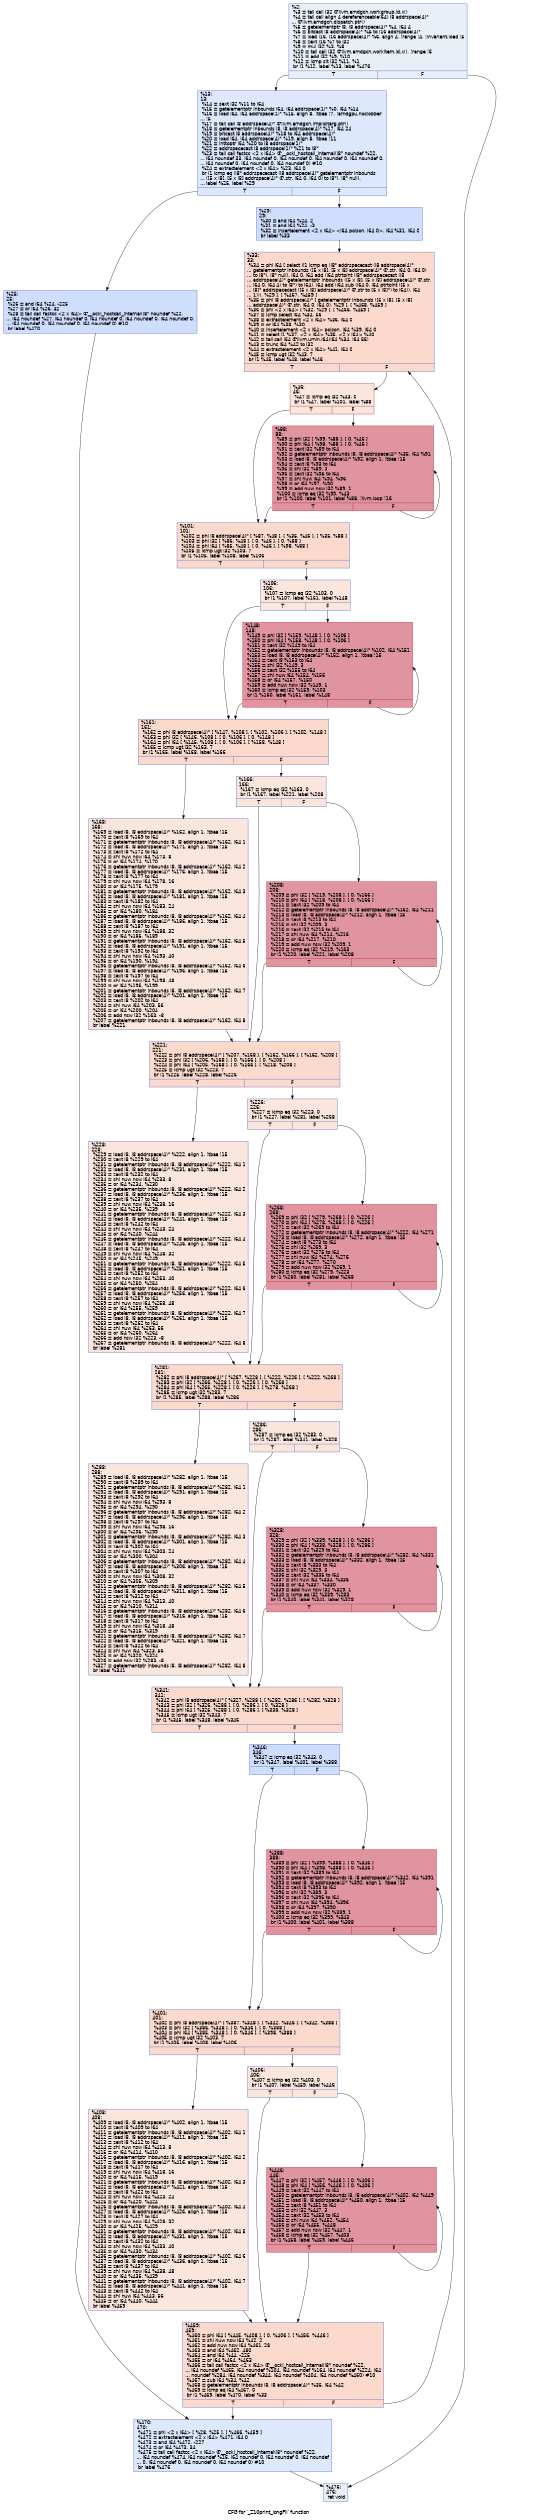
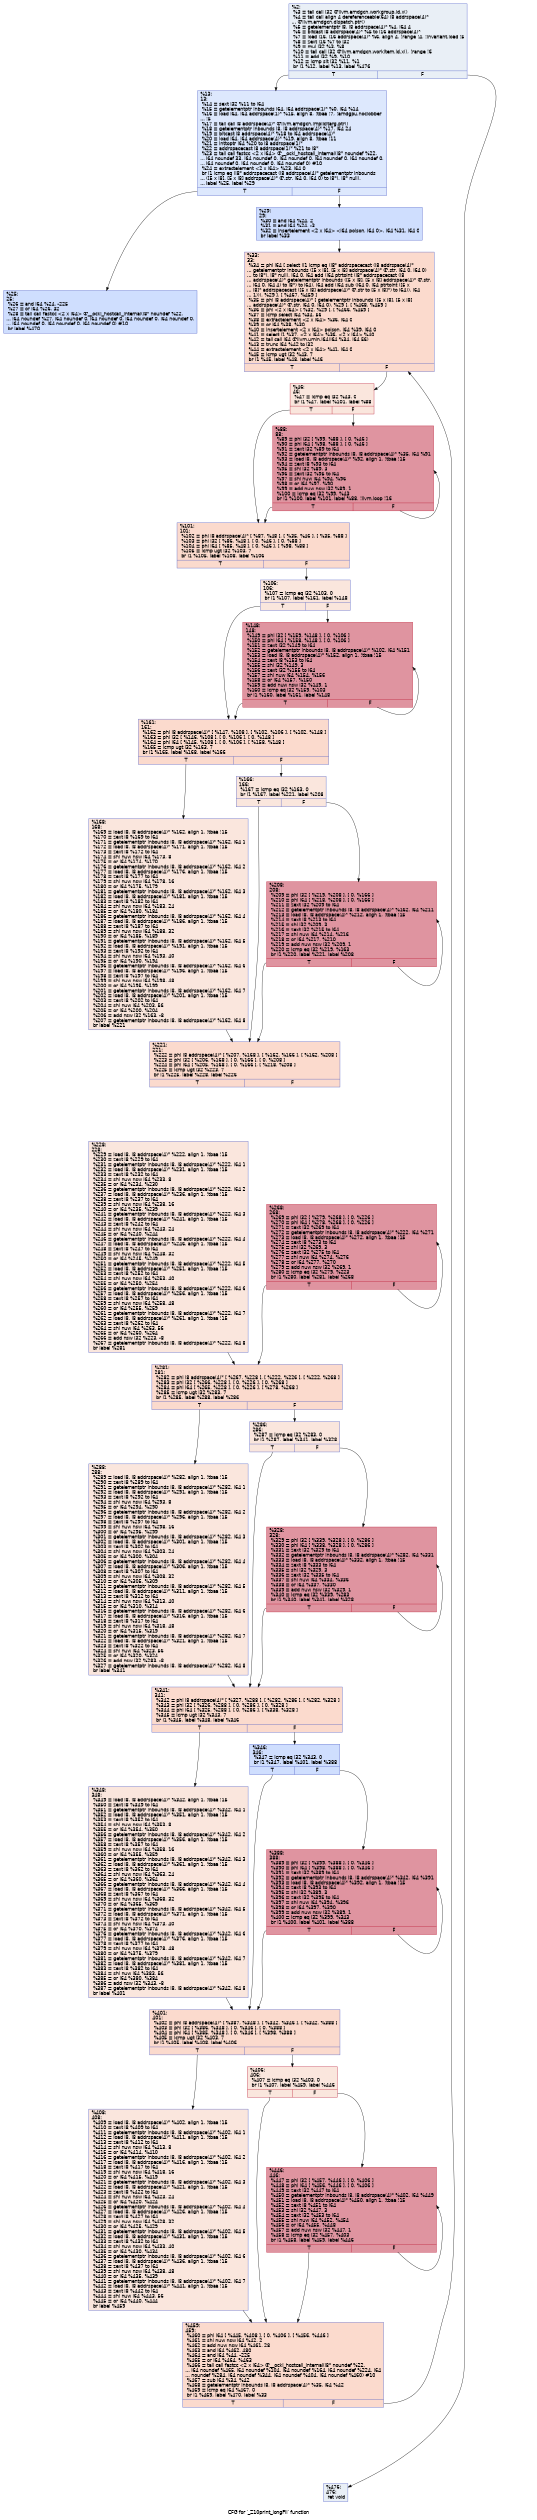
(196, 1113) -> none
(292, 1114) -> none
none -> (168, 1892)
(292, 2082) -> (292, 2082)
(233, 2445) -> none
